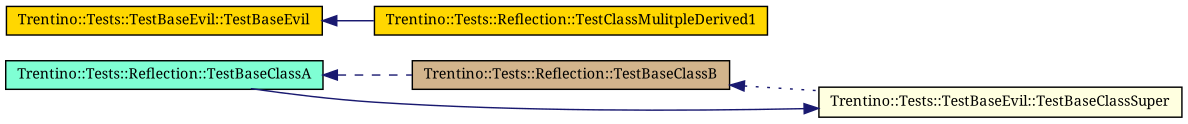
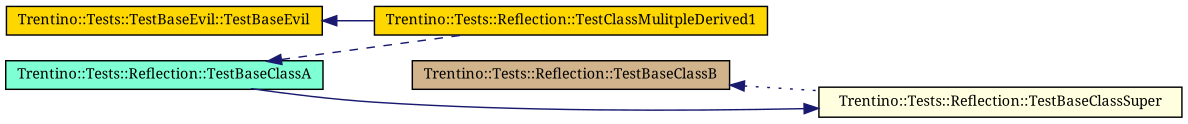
(375, 75) -> (375, 47)
(1000, 102) -> (1000, 102)
